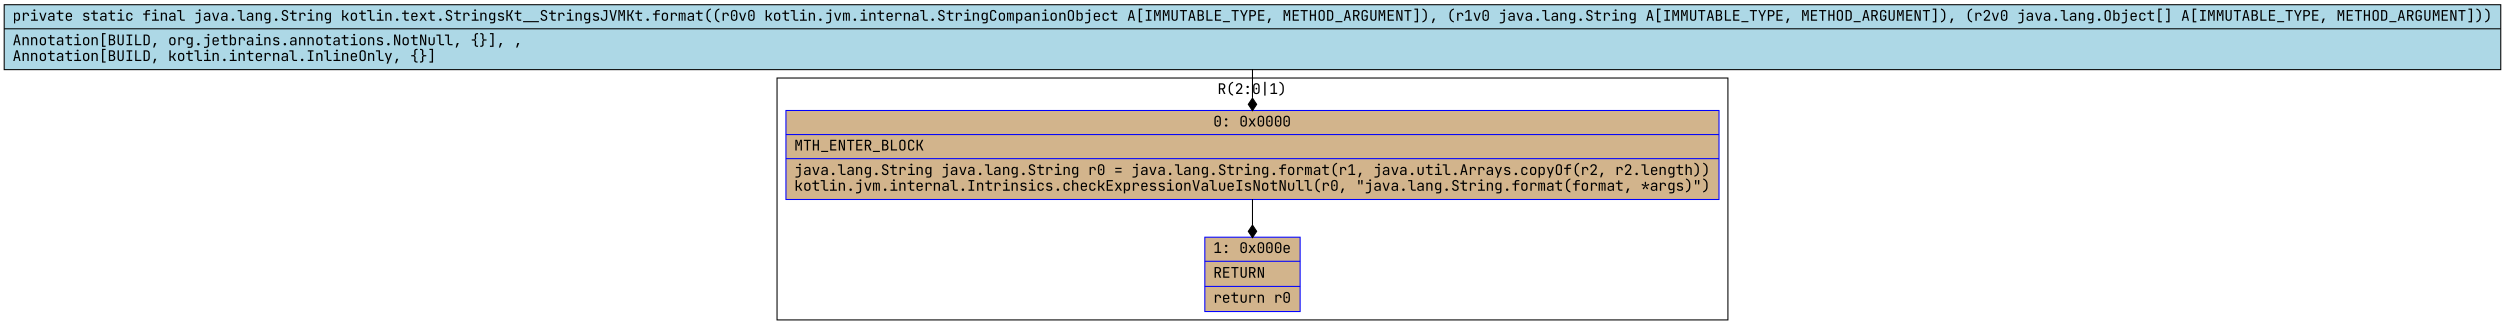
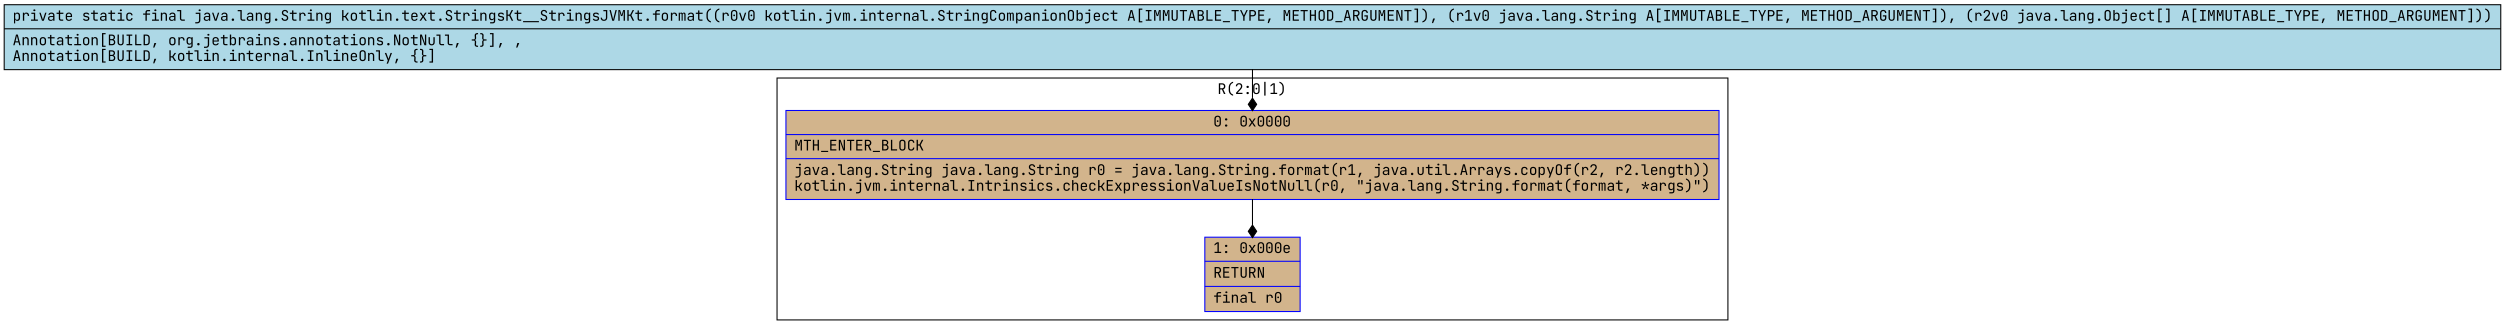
(1252, 298) -> (1248, 298)
